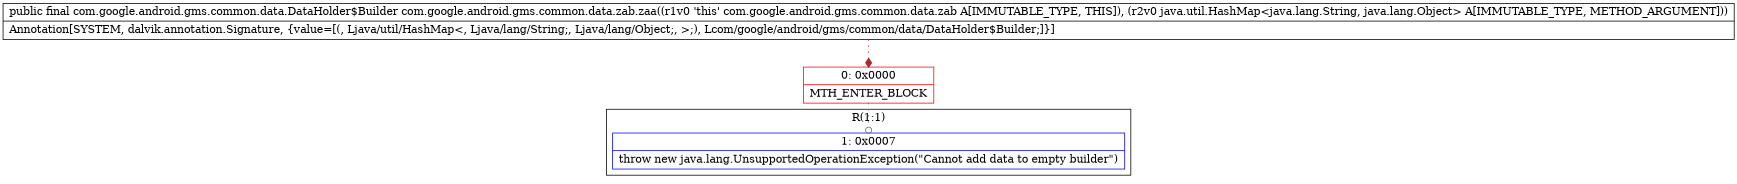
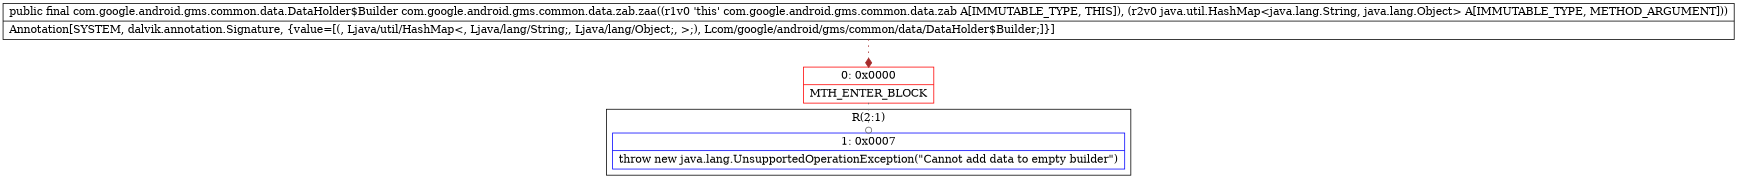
(869, 118) -> (869, 118)
